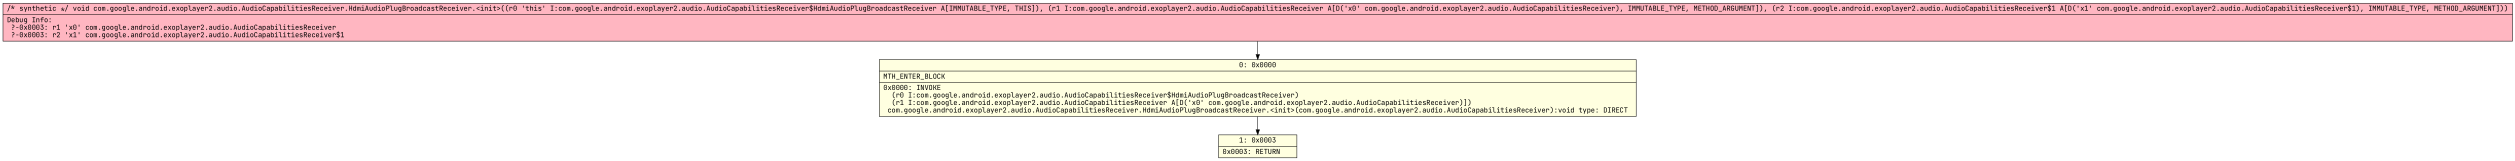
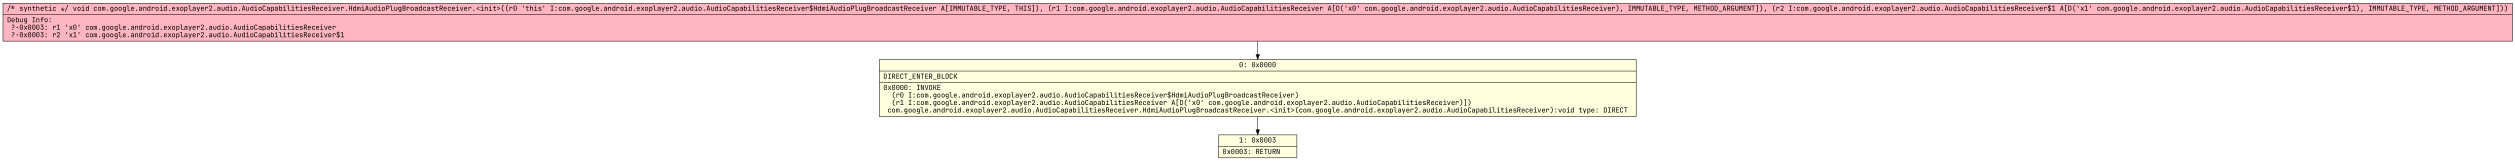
(914, 77) -> (920, 77)
